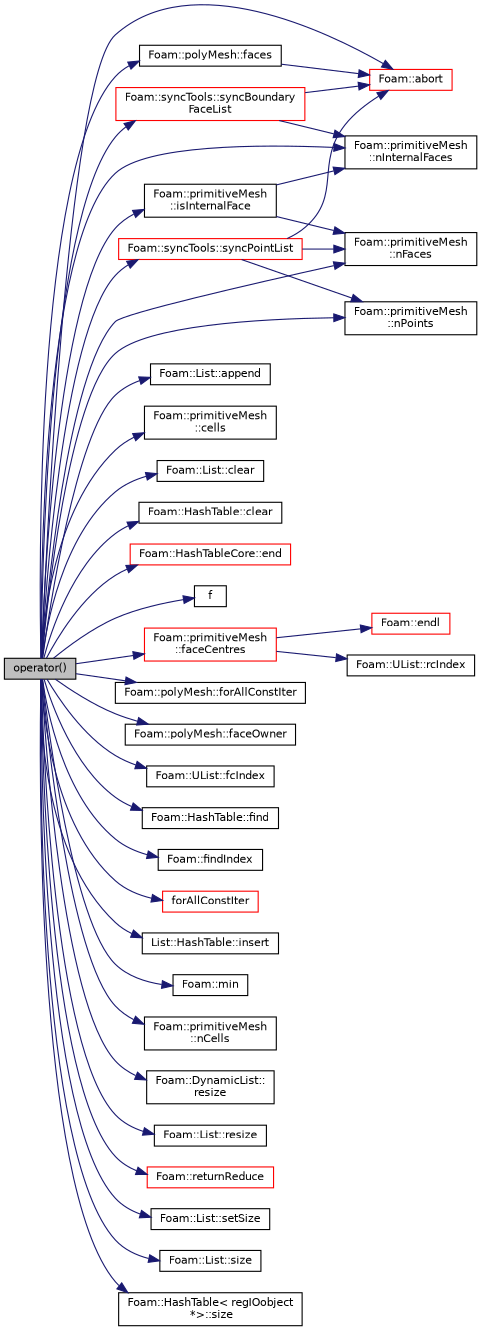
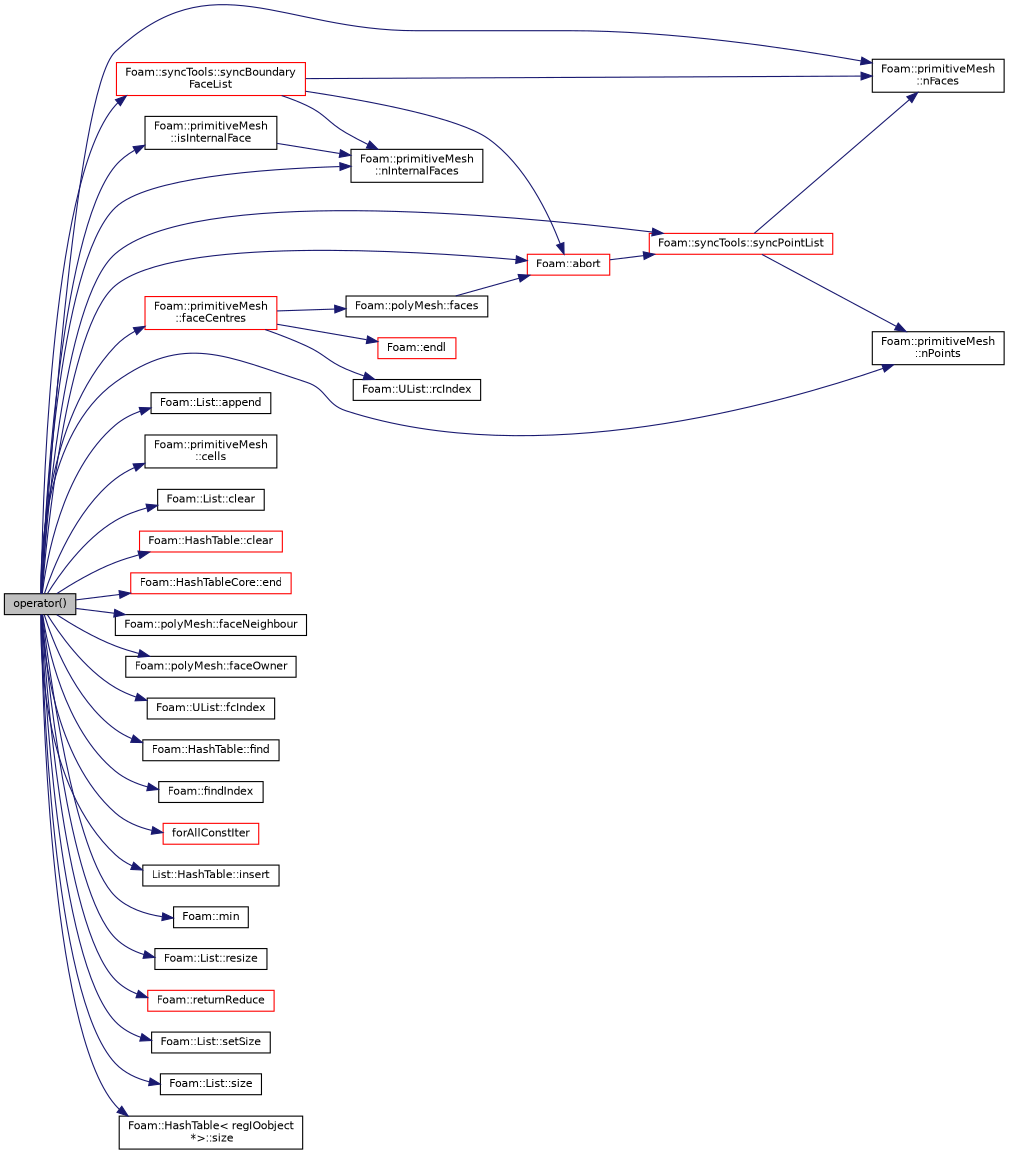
(330, 162) -> (627, 258)
(299, 222) -> (583, 77)
(49, 353) -> (306, 310)
(210, 513) -> (211, 542)
(210, 596) -> none
(210, 693) -> (211, 625)
(210, 1033) -> none
(210, 1087) -> none
